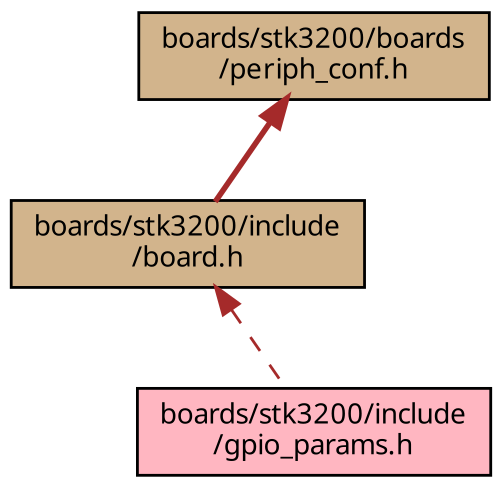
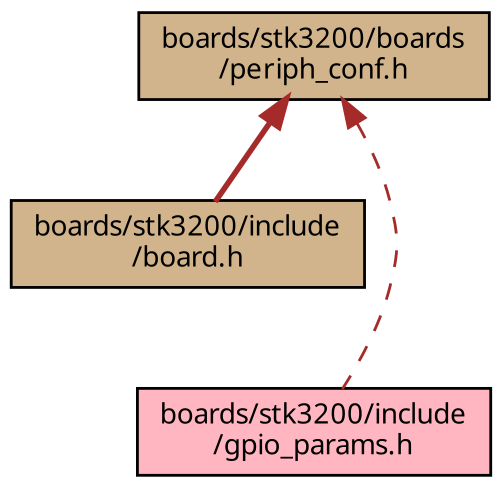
(259, 349) -> (396, 258)
